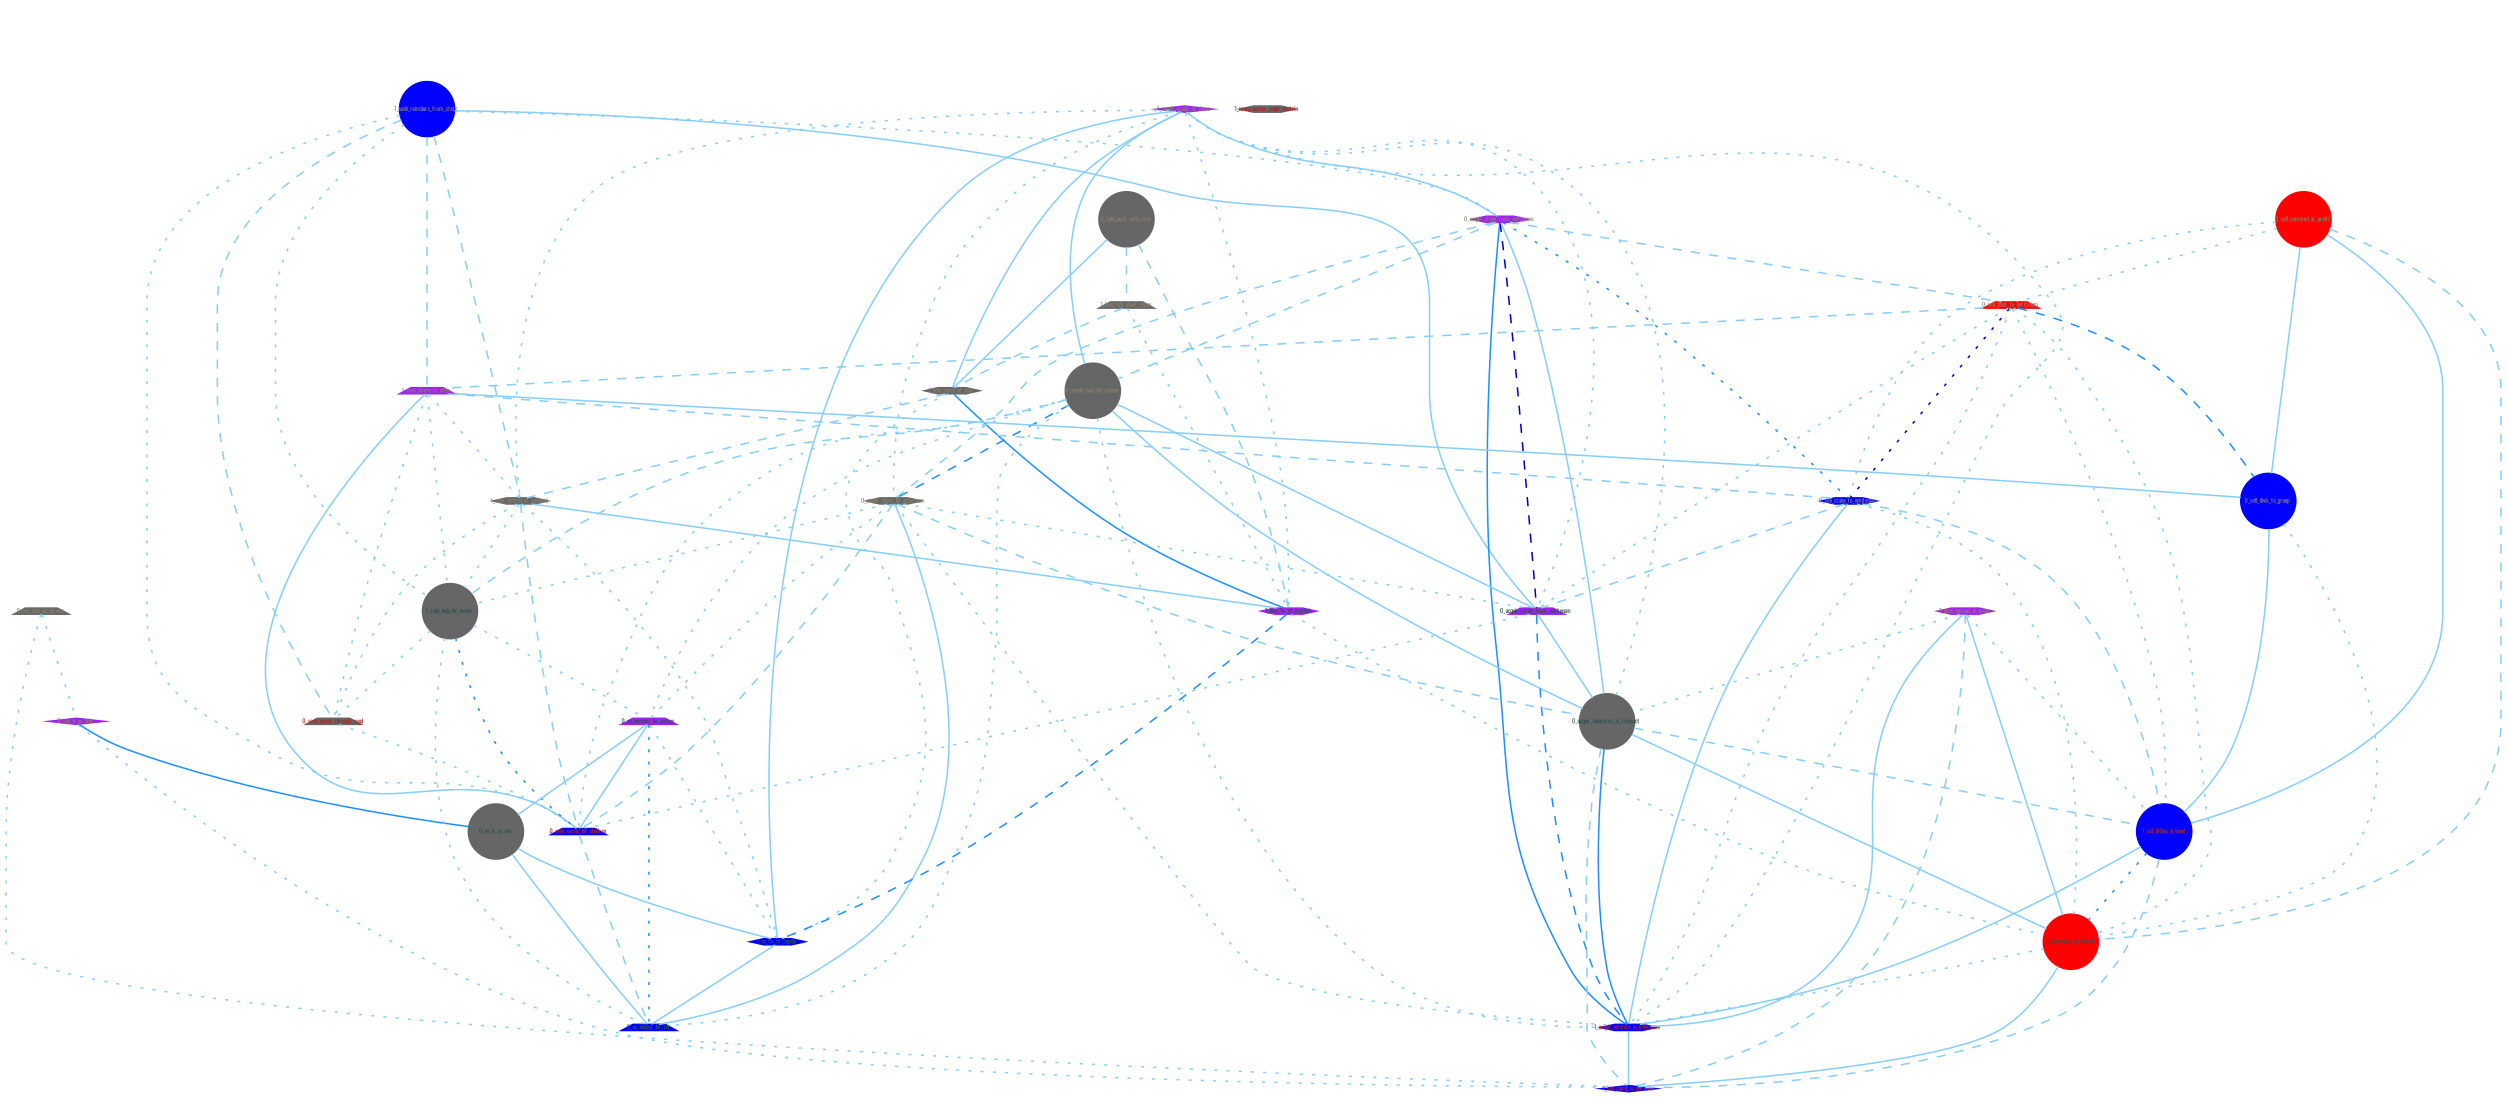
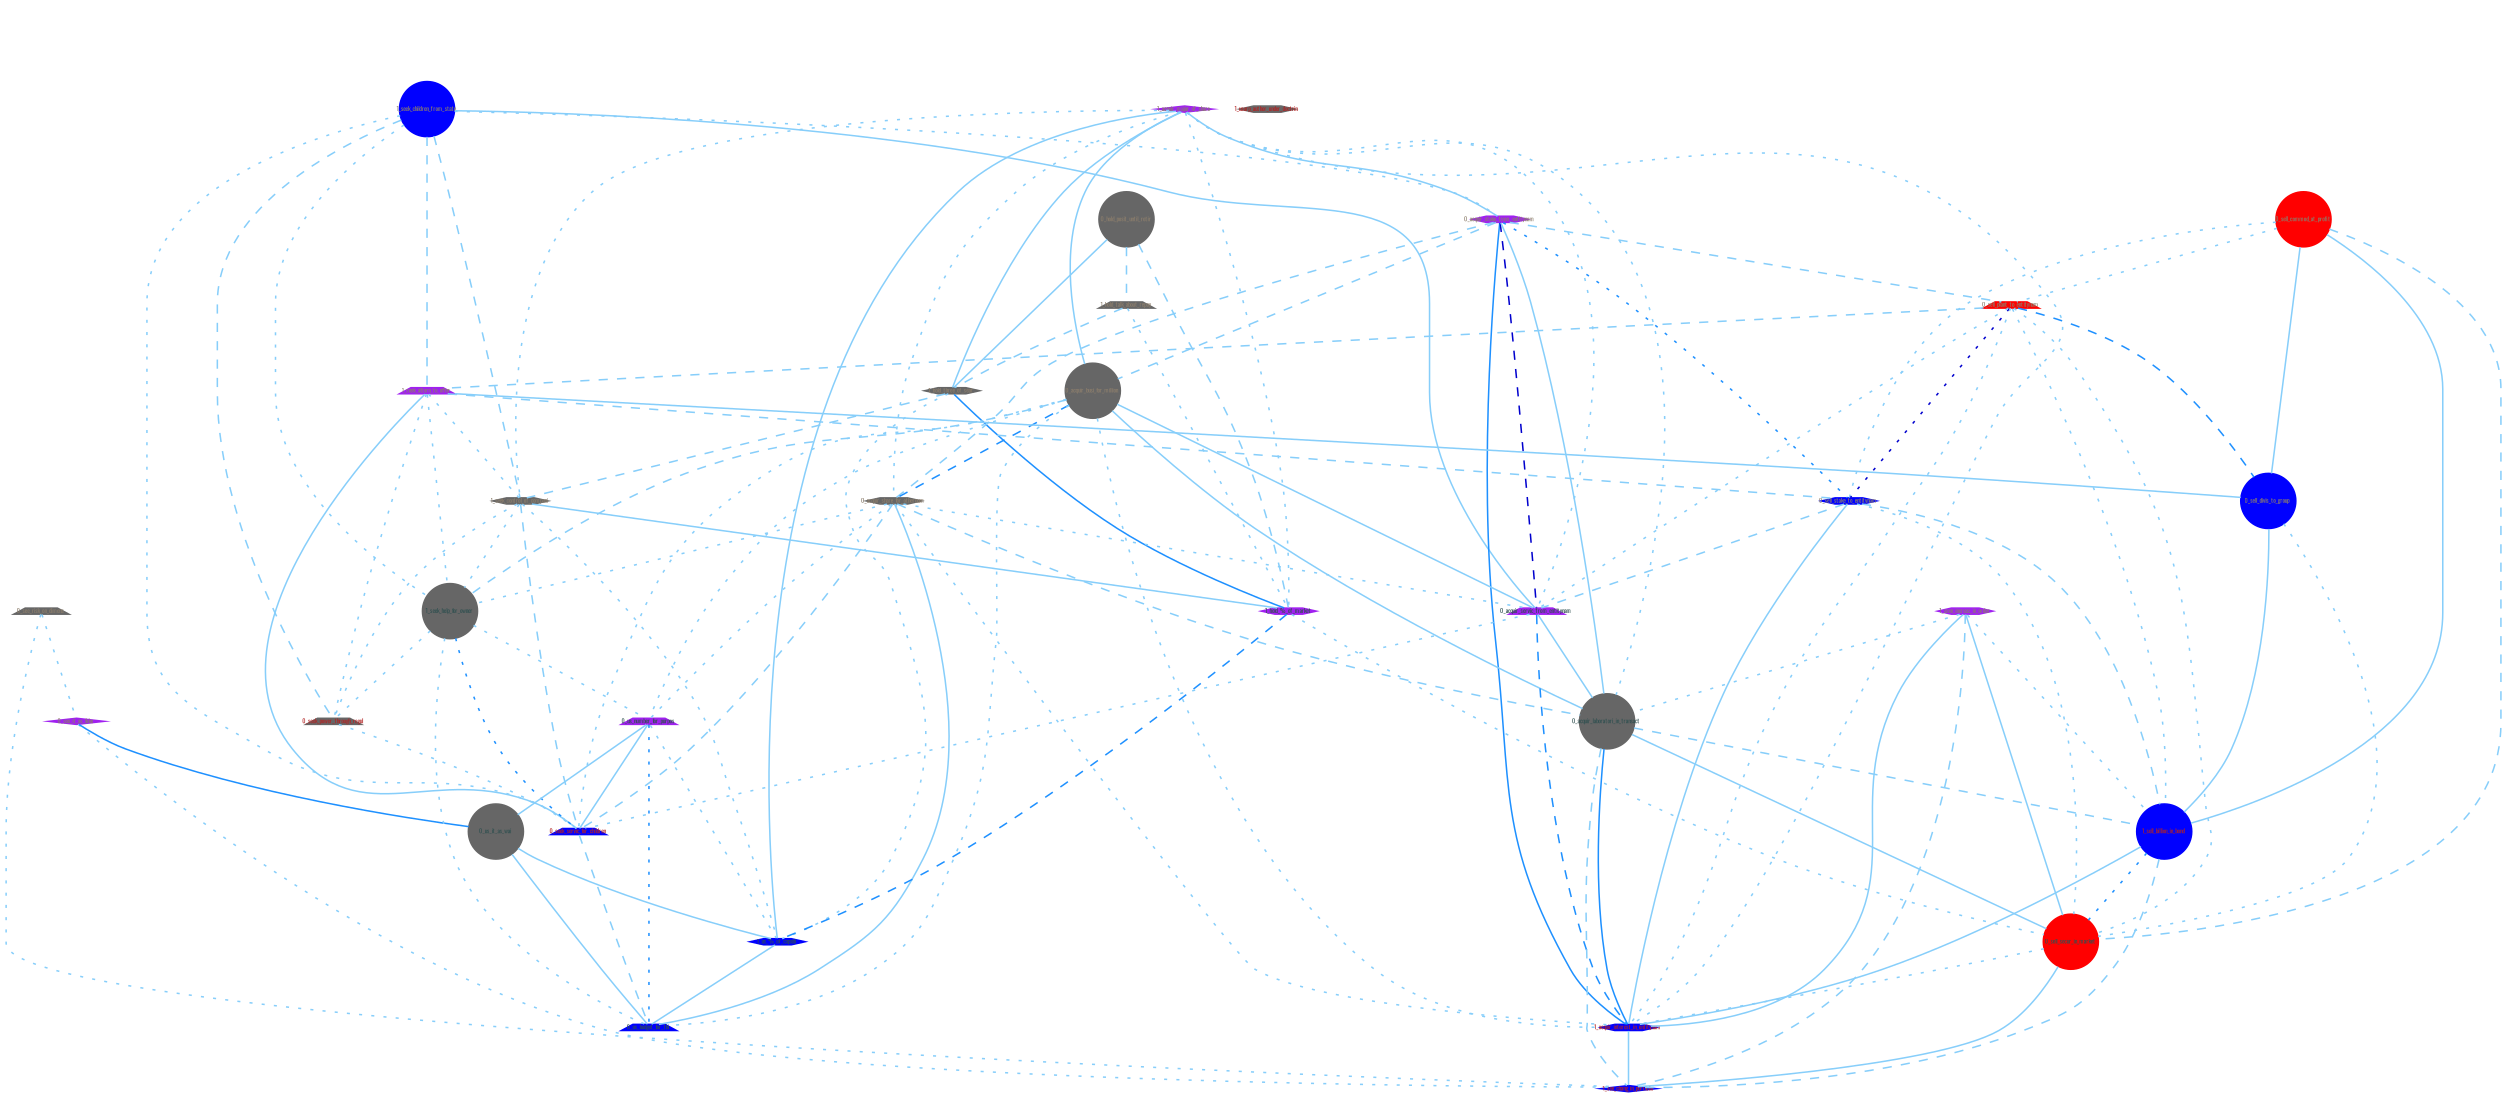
(427, 109) -> (427, 109)
